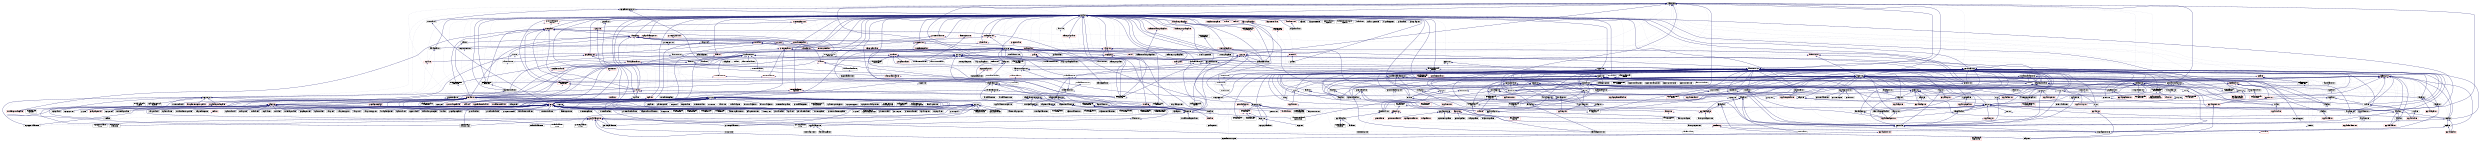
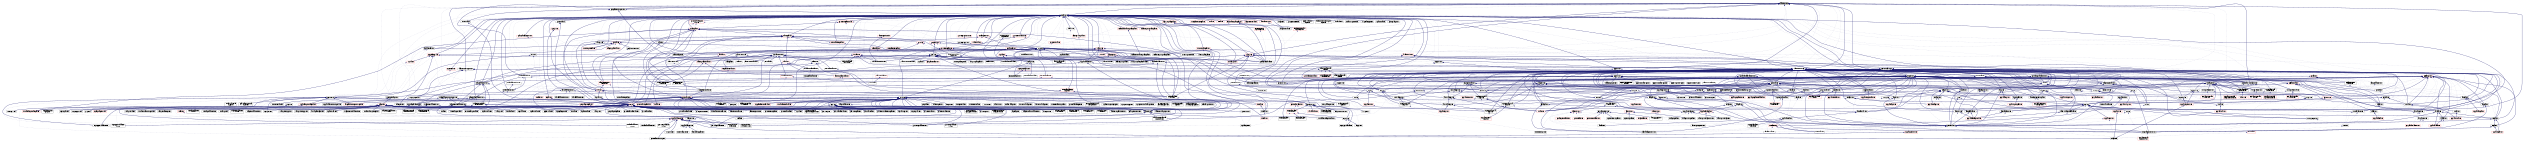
(1292, 55) -> none
(2125, 87) -> none
(11, 115) -> (718, 108)
